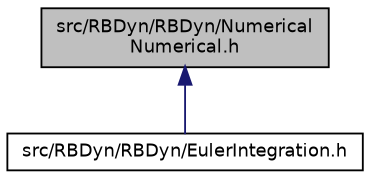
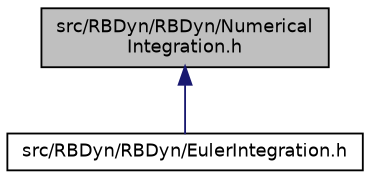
(185, 38) -> (185, 38)
